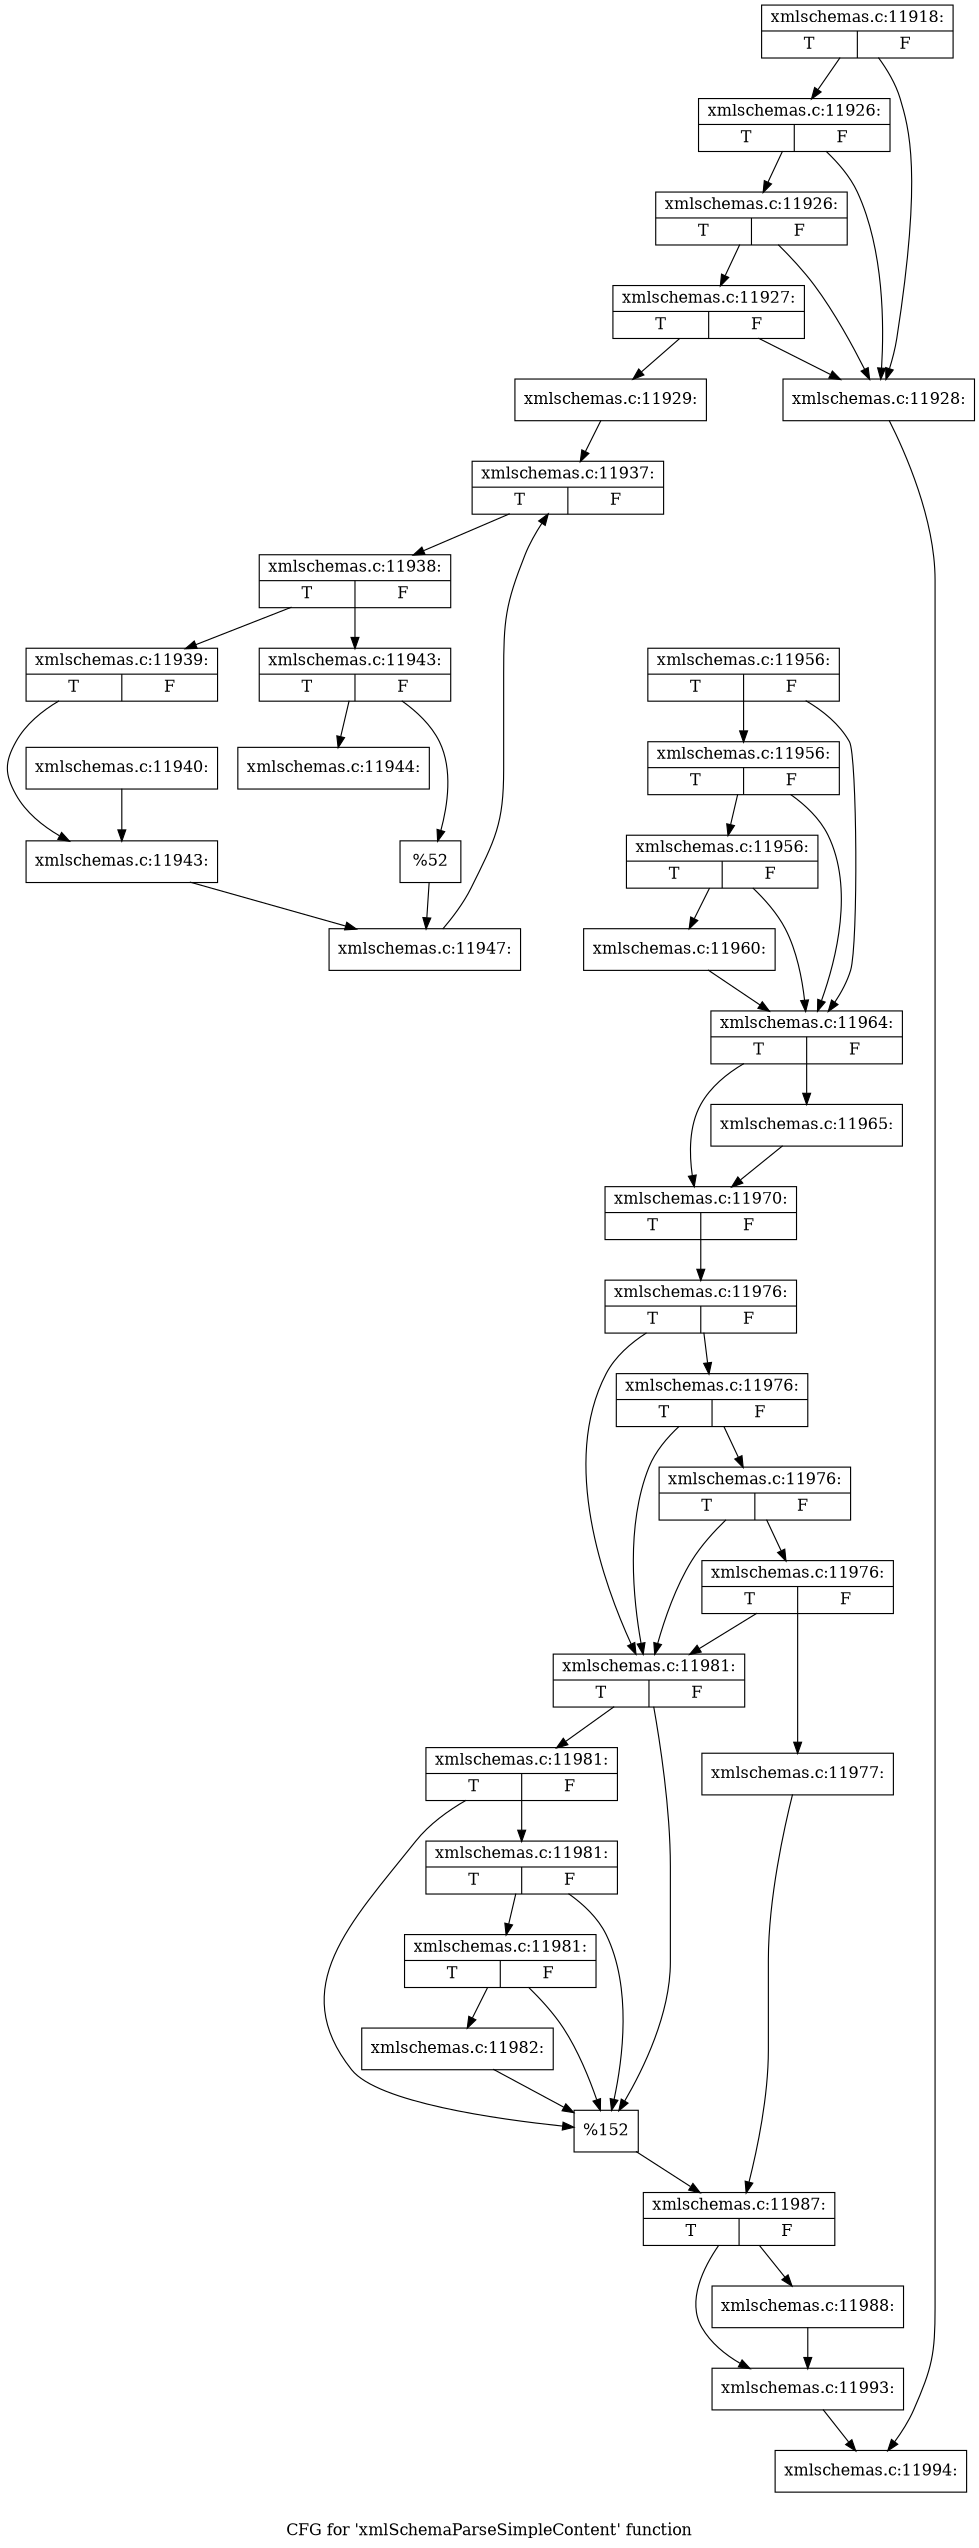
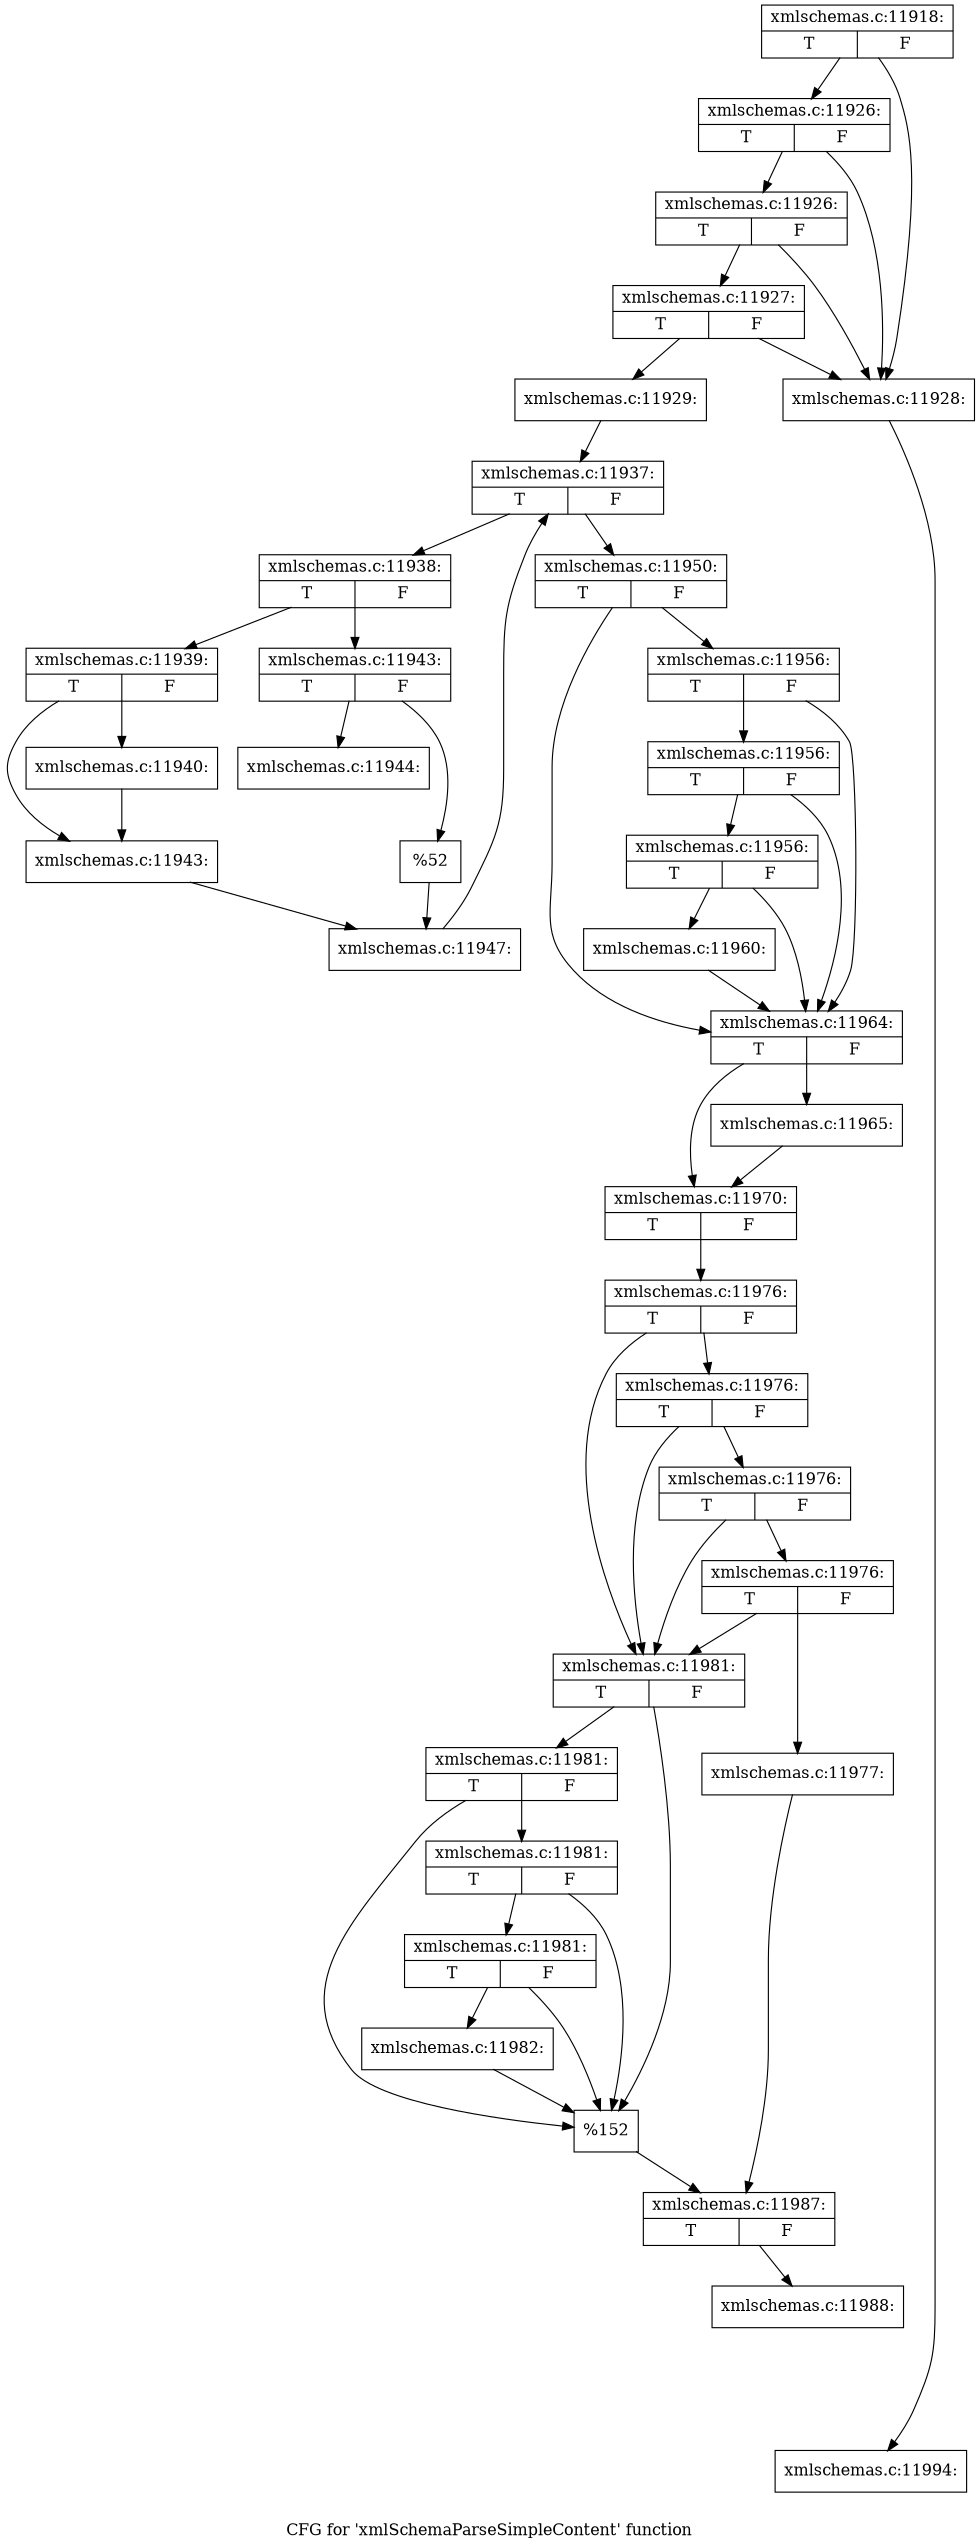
none -> (631, 581)
none -> (122, 719)
(808, 2389) -> none
